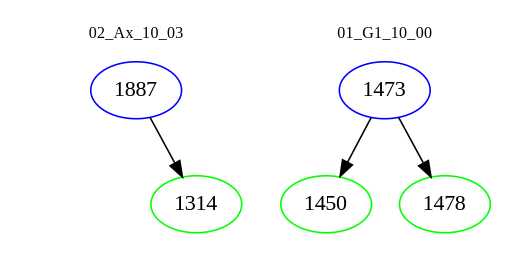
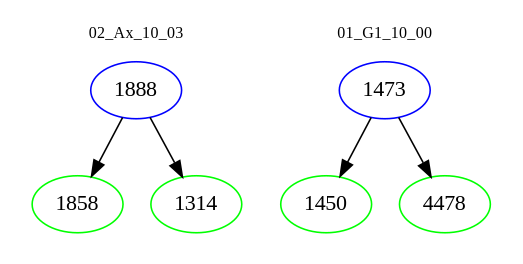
(136, 90) -> (136, 90)
none -> (78, 204)
(445, 204) -> (445, 204)
